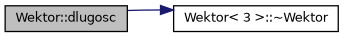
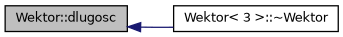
(144, 10) -> (157, 27)
